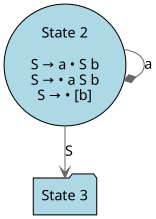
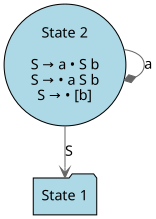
(65, 196) -> (65, 196)
